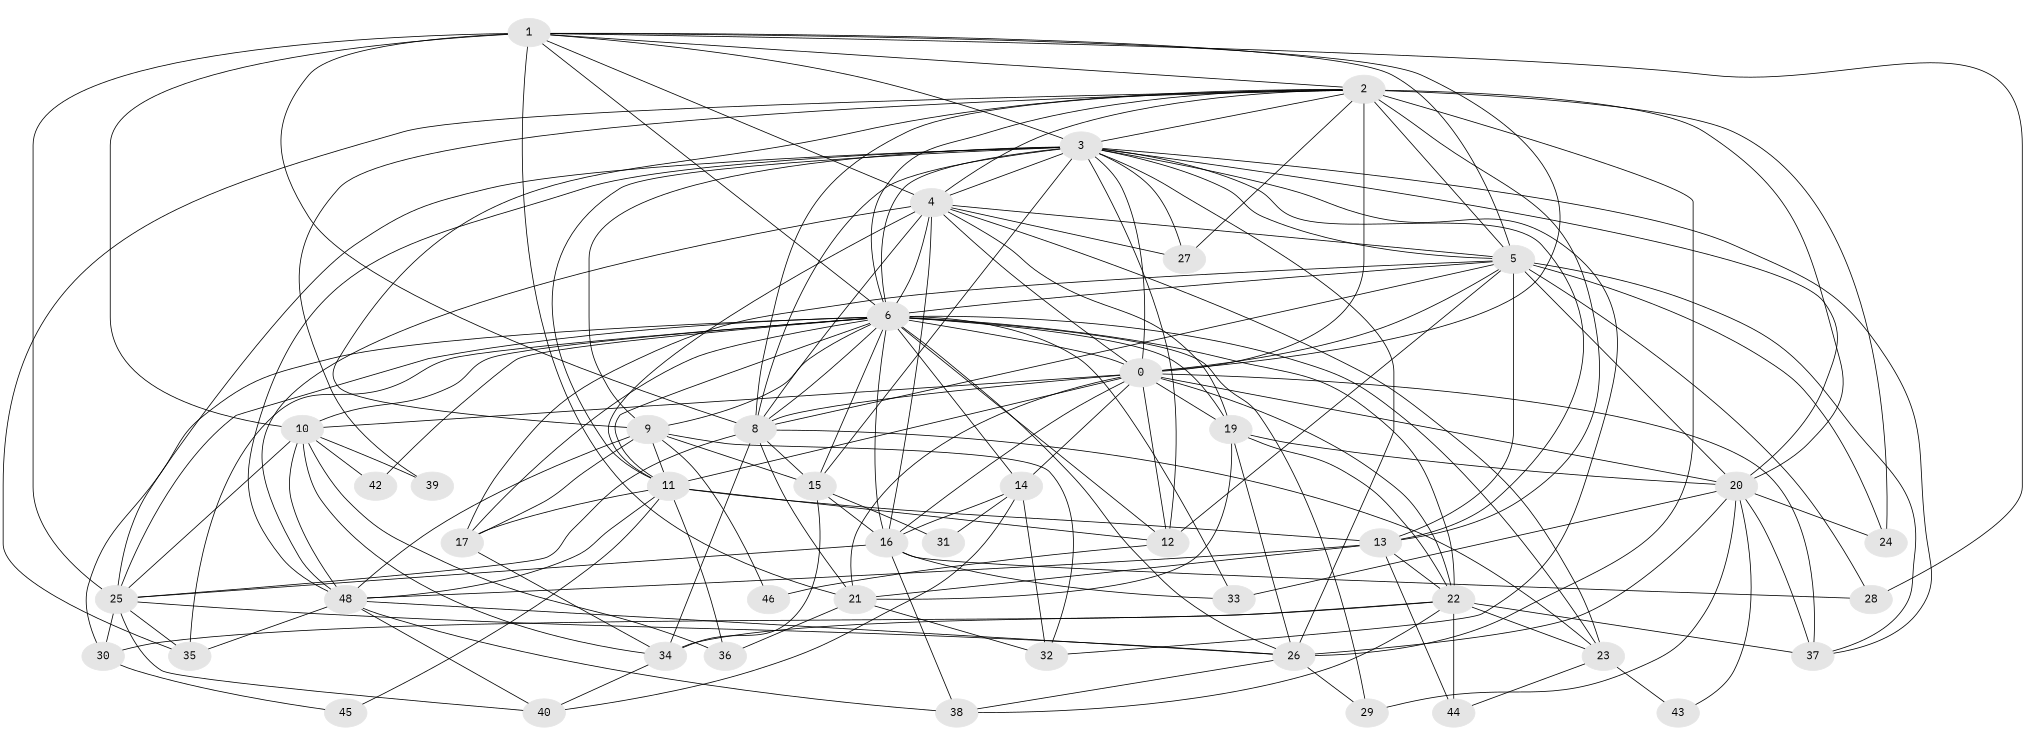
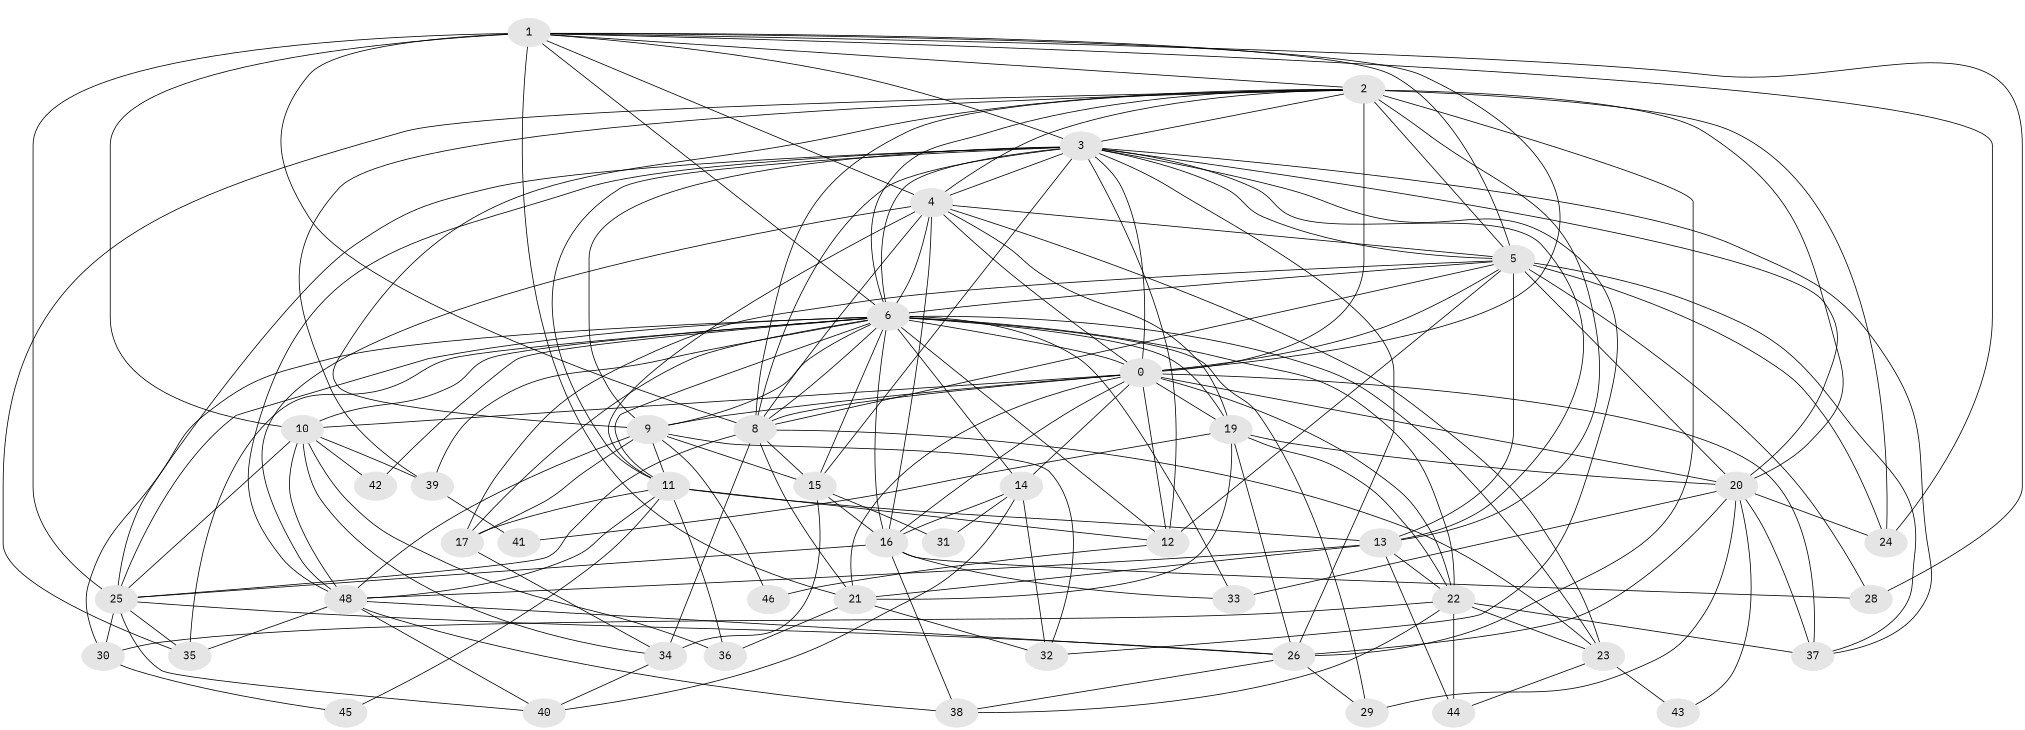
none -> (1480, 71)
(1184, 259) -> none
(916, 427) -> (815, 404)
(1087, 493) -> (645, 363)
none -> (519, 543)
(1056, 619) -> none
